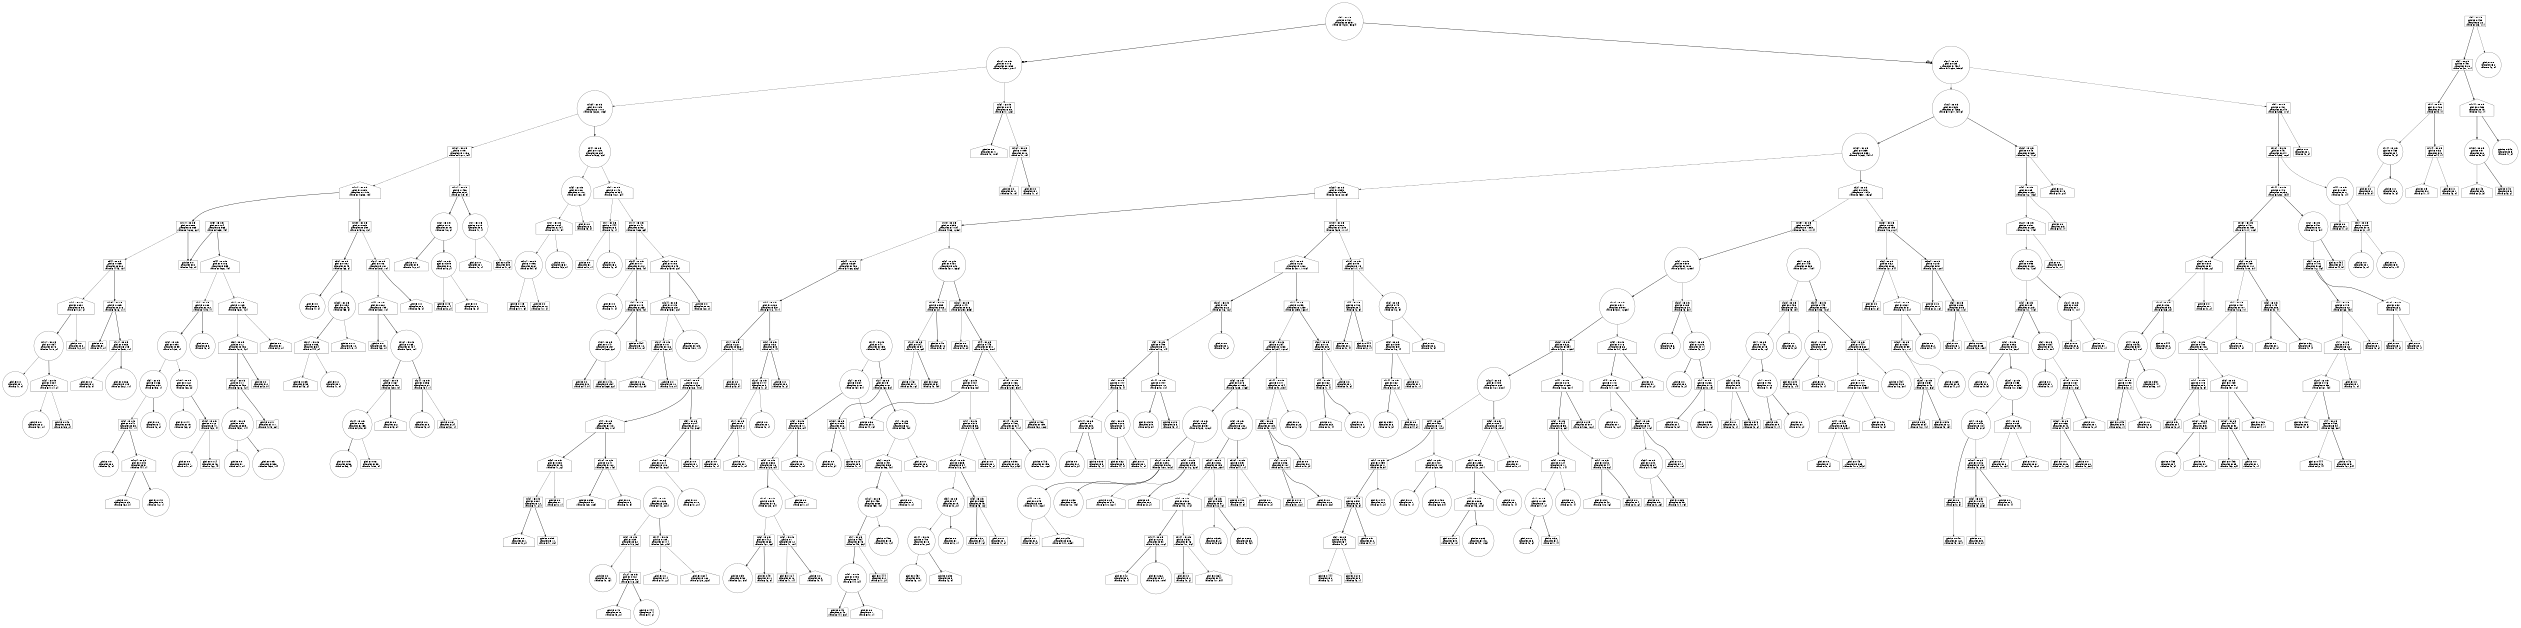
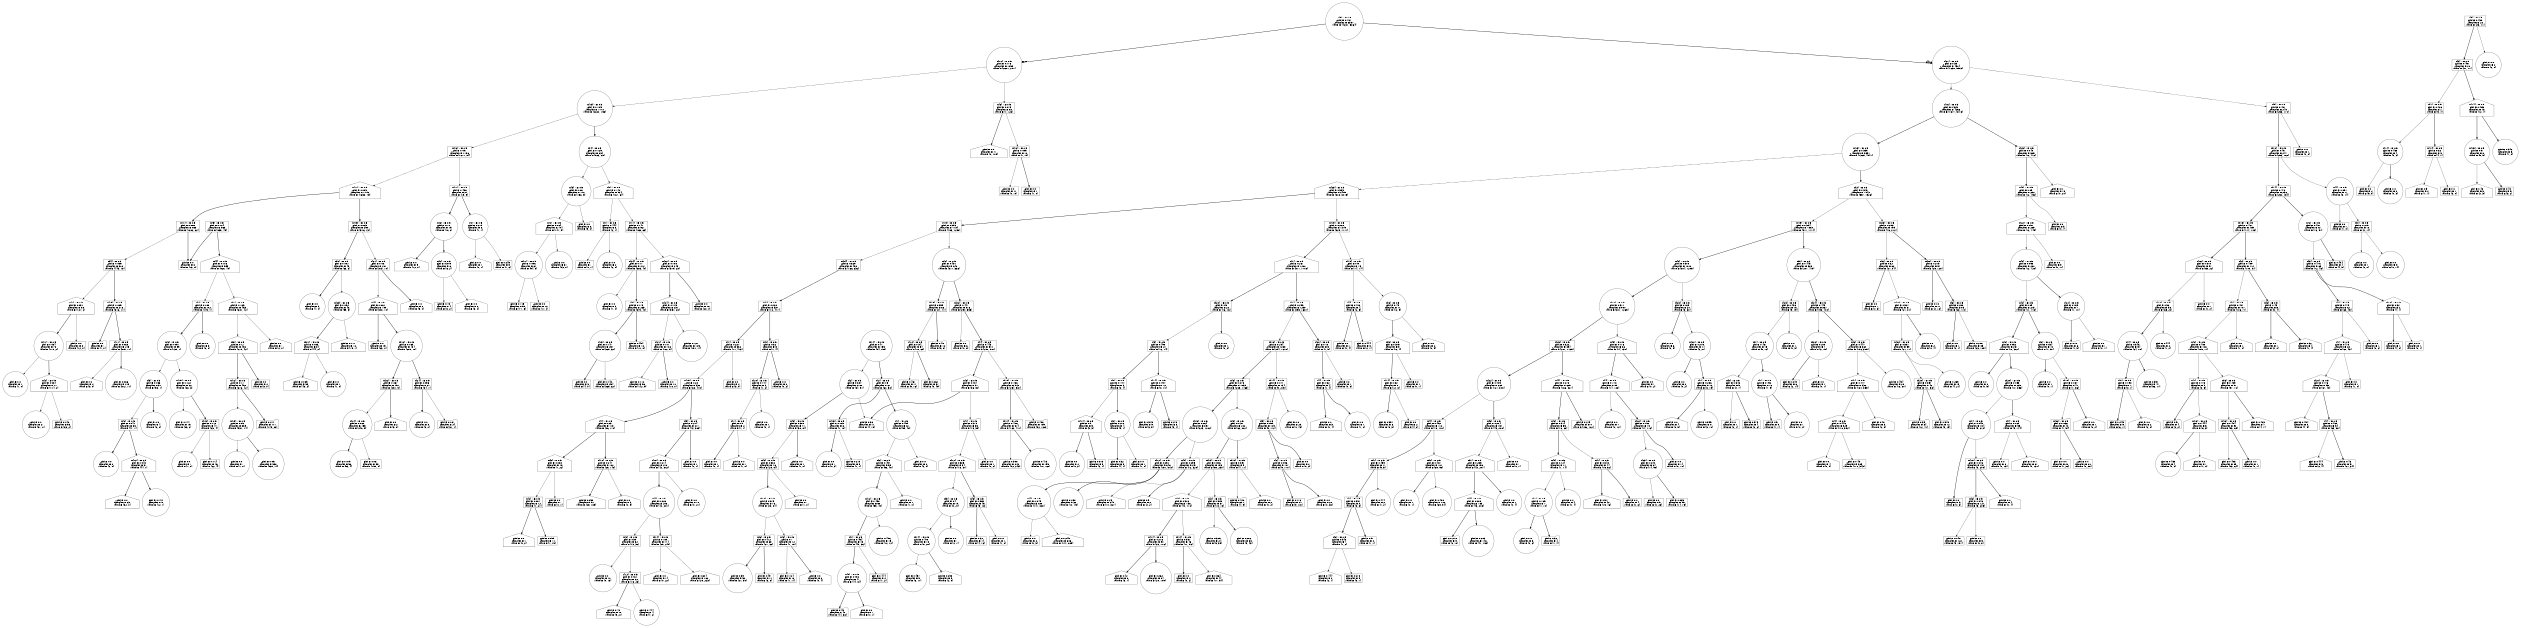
(2449, 86) -> (2449, 86)
none -> (1804, 239)
none -> (659, 478)
(1954, 521) -> (1965, 522)
(637, 592) -> (637, 592)
